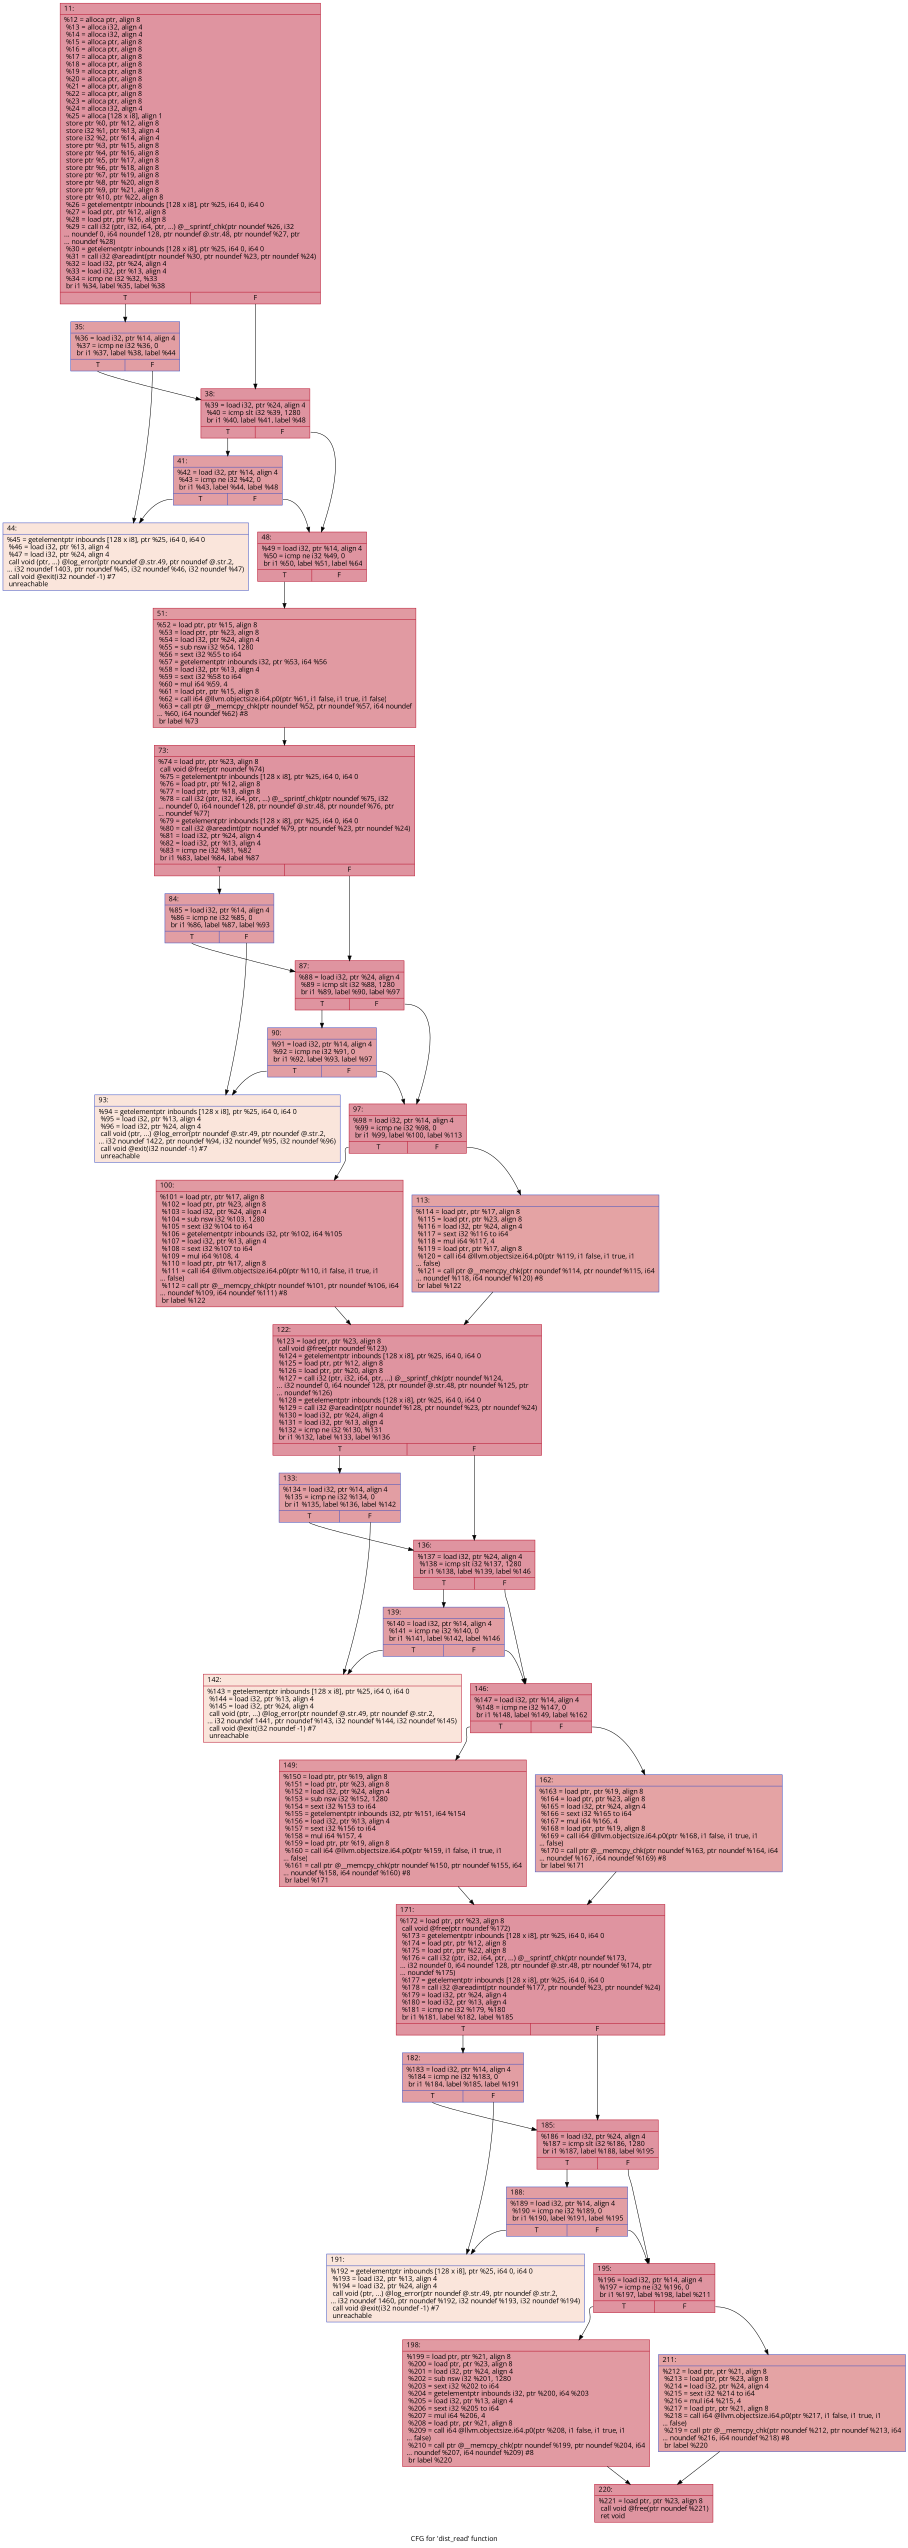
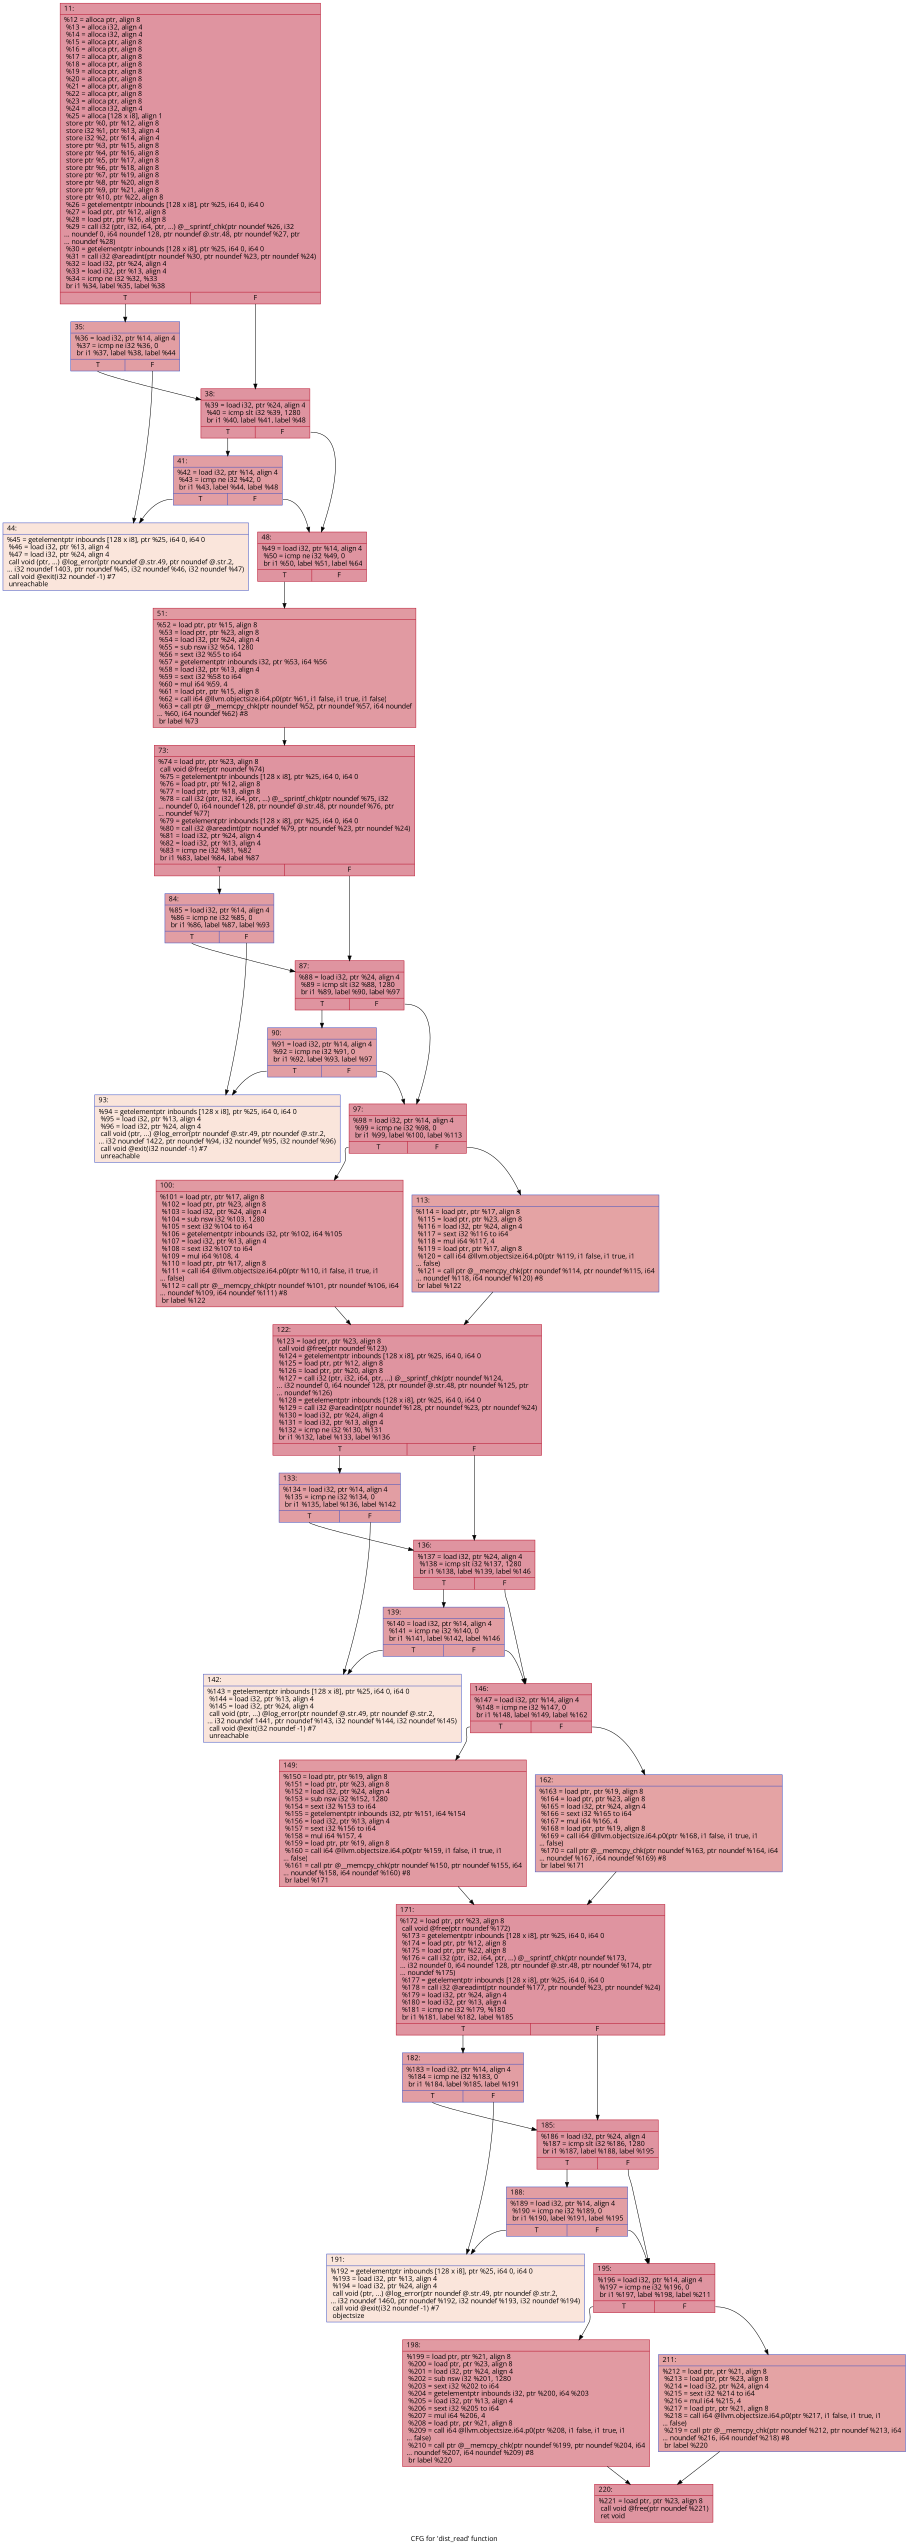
(332, 1708) -> (332, 1708)
(351, 2316) -> (348, 2316)
